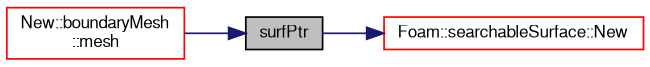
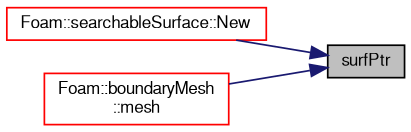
(96, 33) -> (137, 99)
(344, 33) -> (273, 46)
